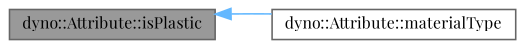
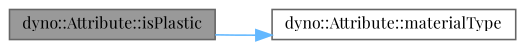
(251, 14) -> (235, 35)
